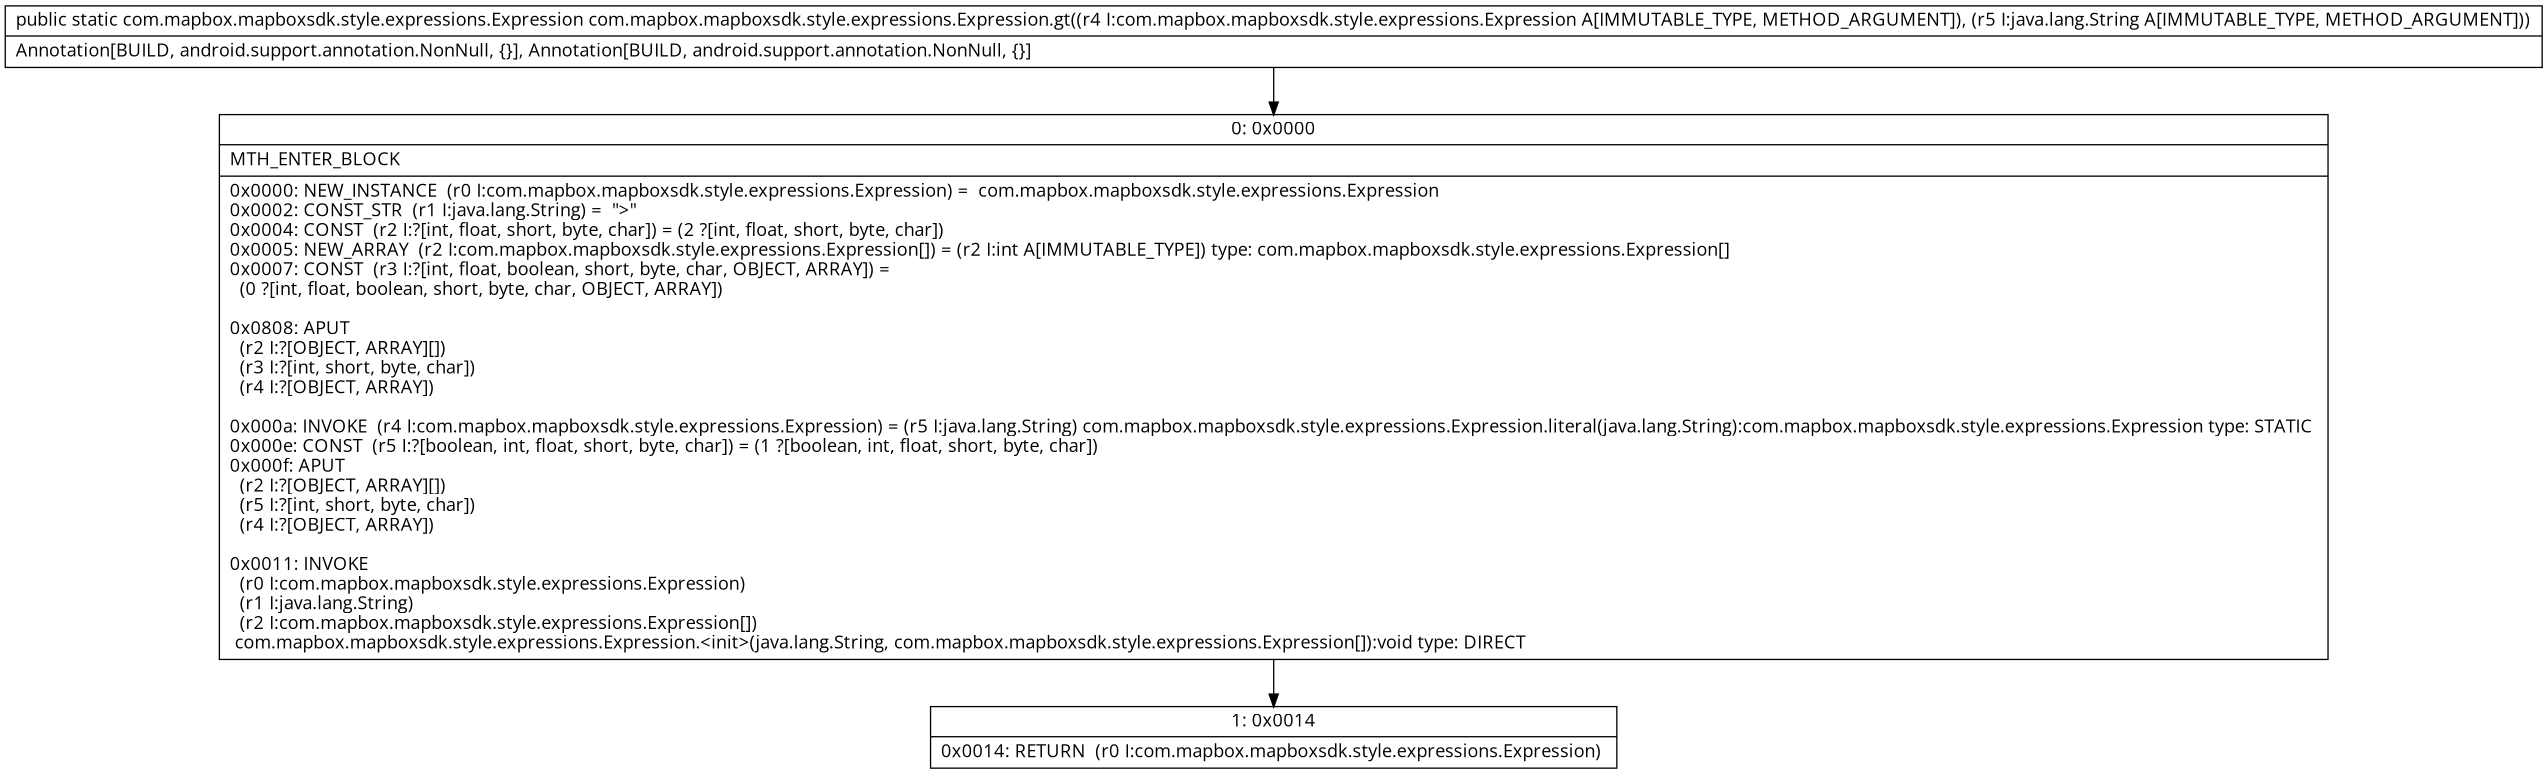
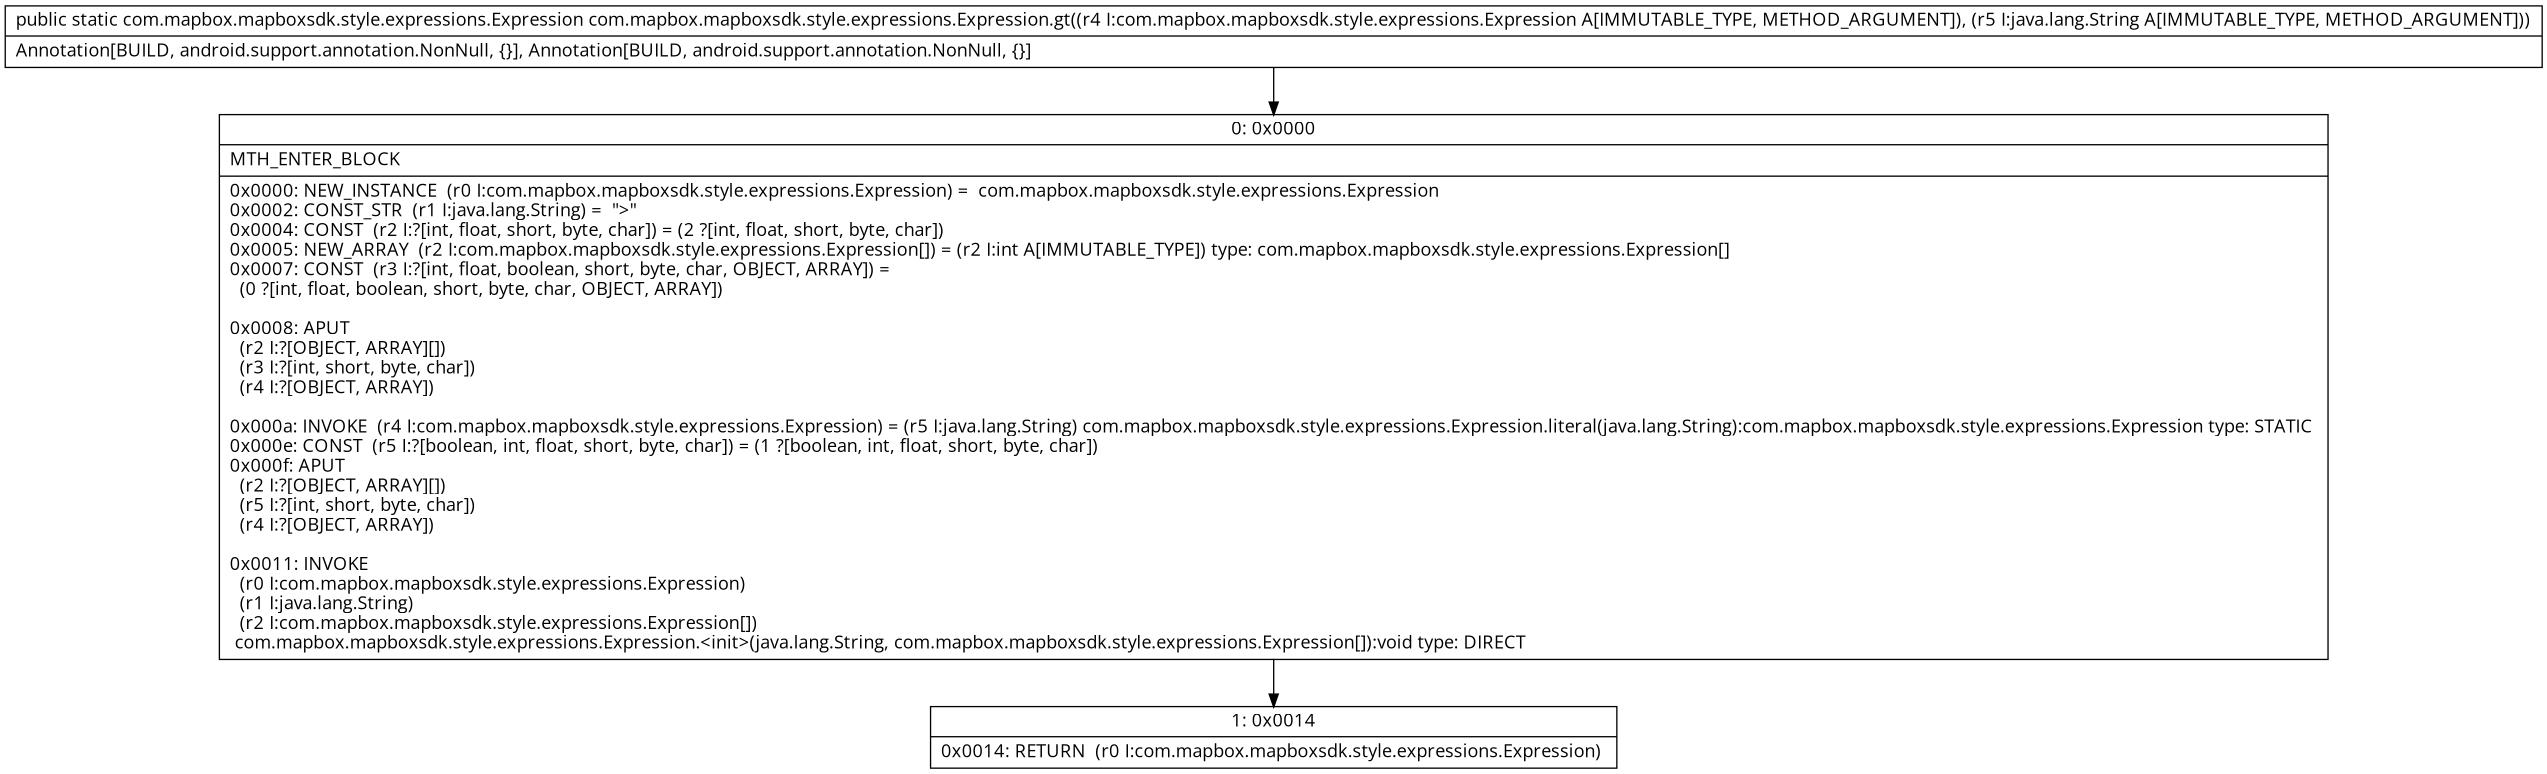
(295, 329) -> (295, 329)
